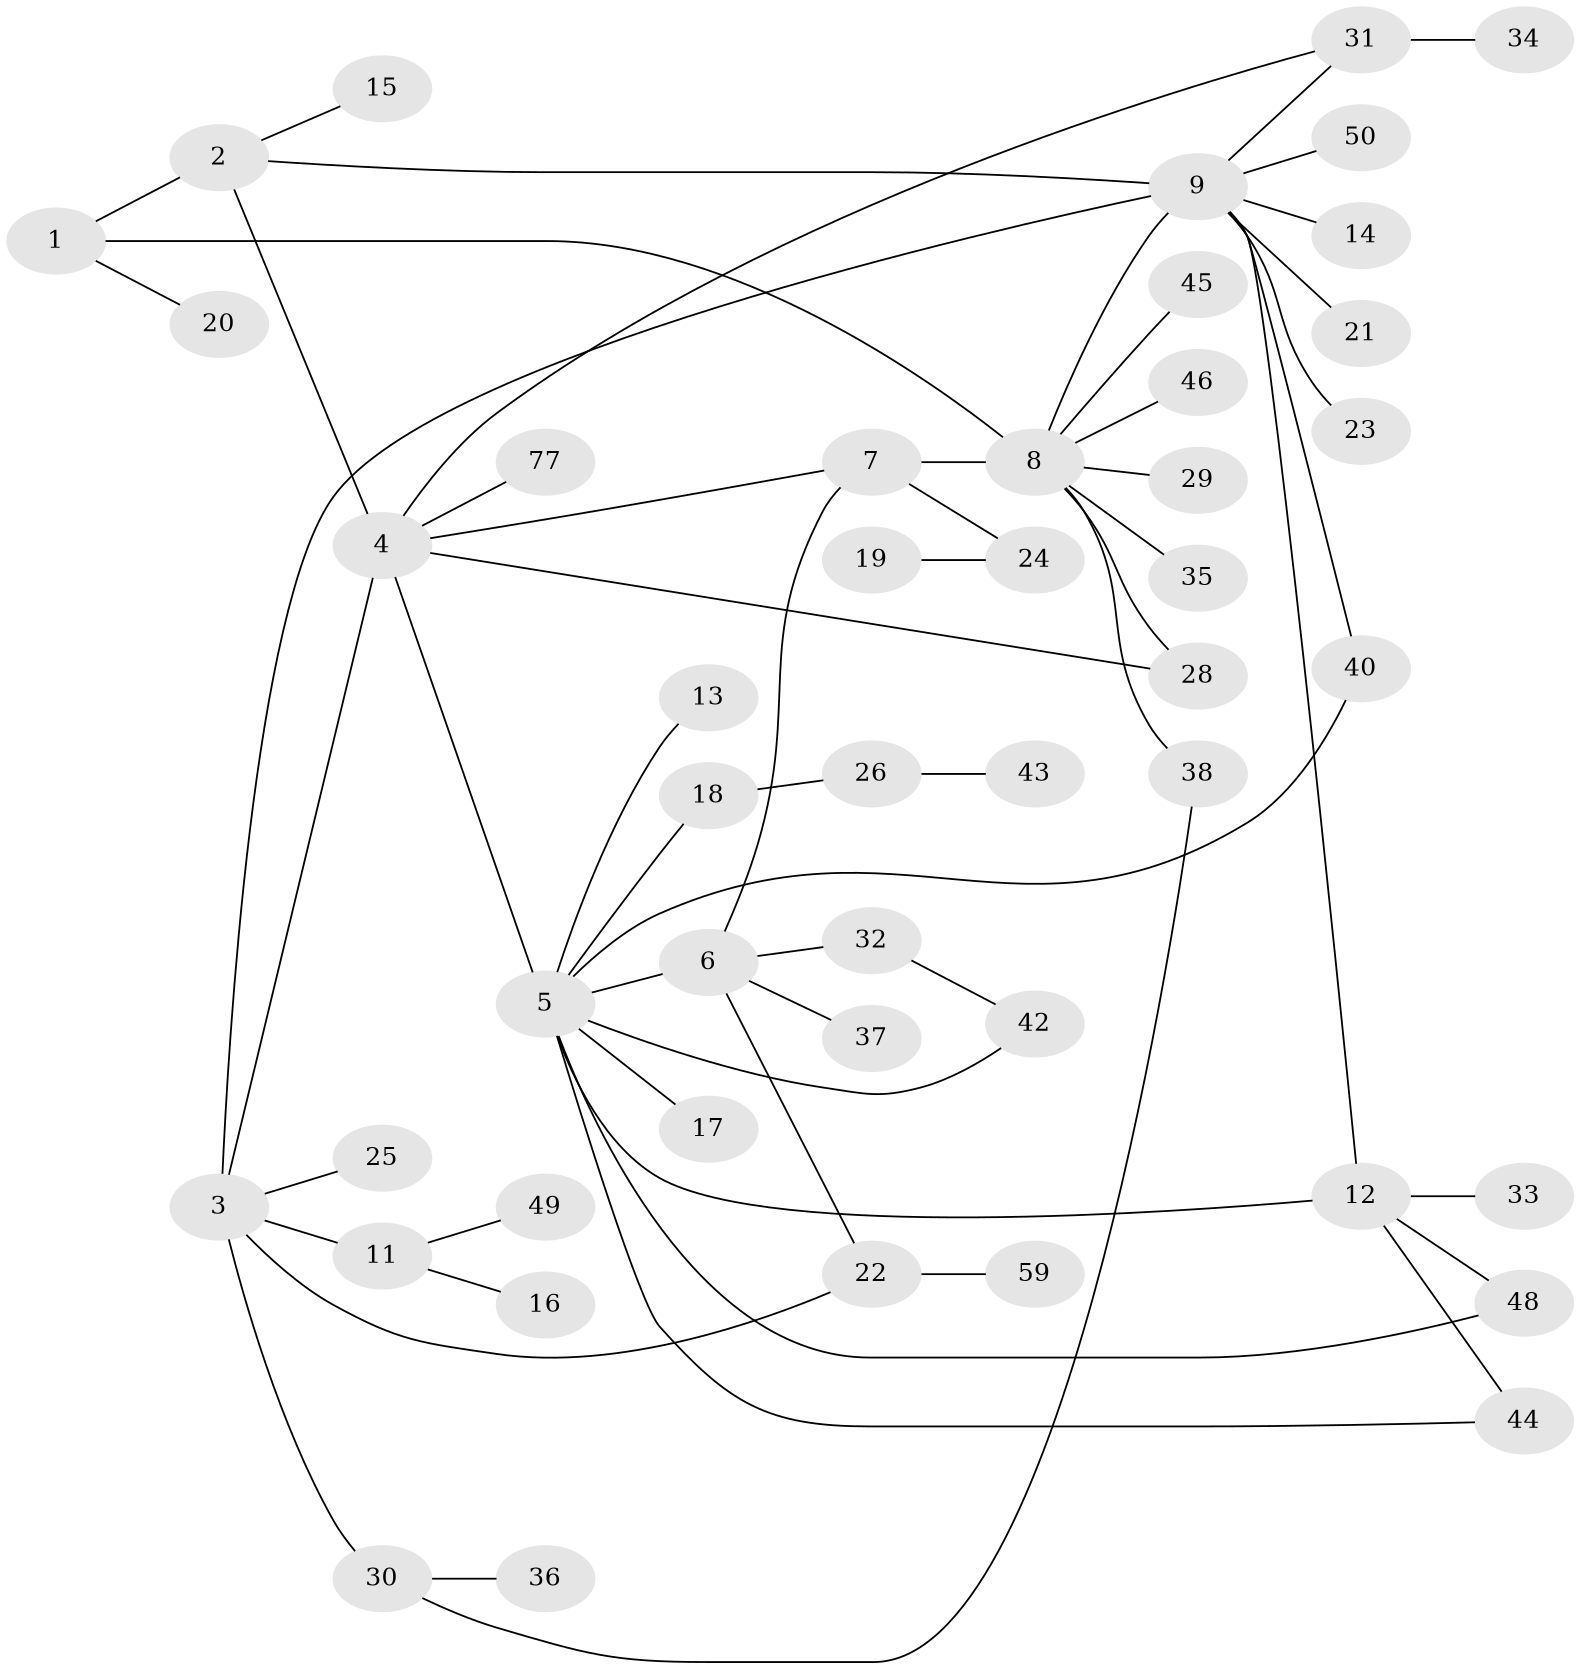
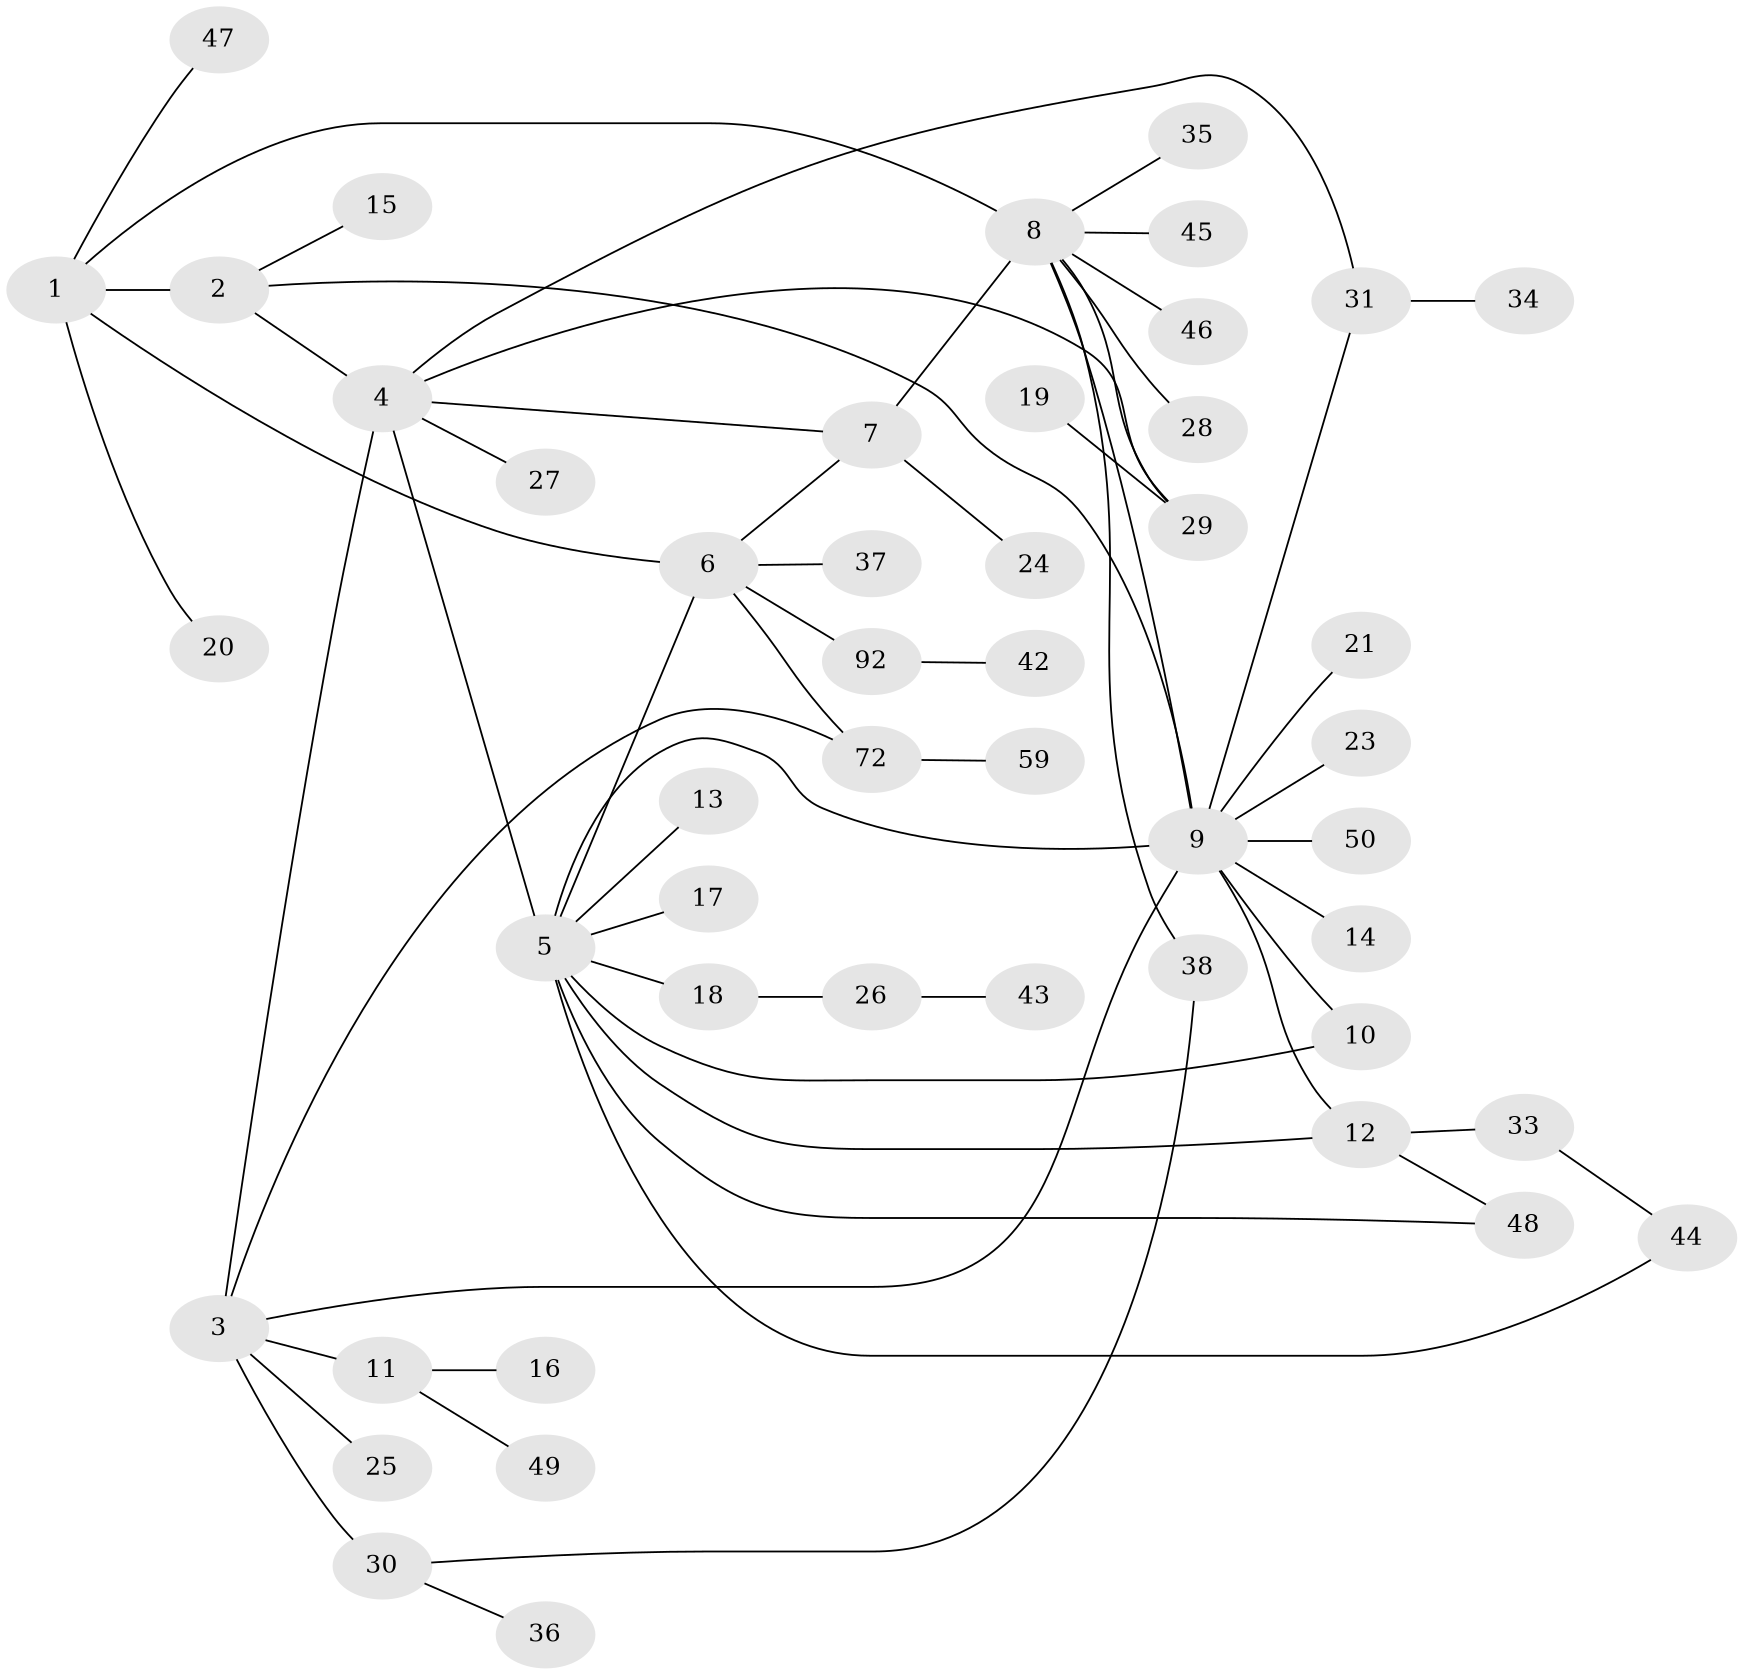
none -> (219, 40)
(546, 462) -> (546, 482)
none -> (346, 467)
(954, 560) -> (1131, 475)
(772, 608) -> (842, 290)
(1361, 669) -> (1361, 1037)
(872, 941) -> (872, 662)
(795, 1083) -> (800, 792)
(872, 1274) -> (872, 759)
(1443, 1309) -> (1606, 1182)
